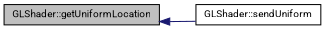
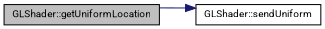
(183, 22) -> (173, 8)
